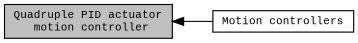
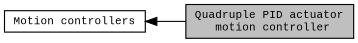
(198, 21) -> (171, 21)
